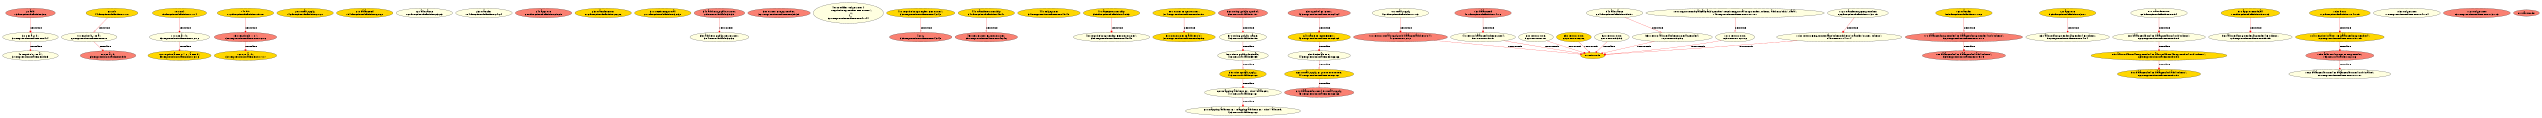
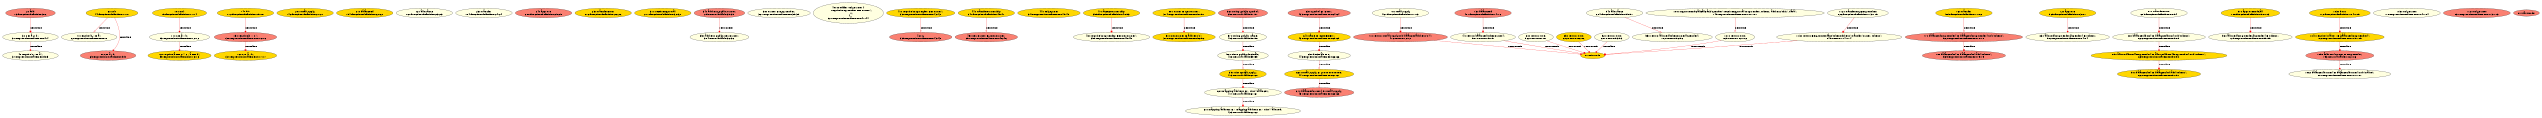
(779, 13) -> (779, 13)
(98, 46) -> (120, 34)
(1629, 47) -> none
